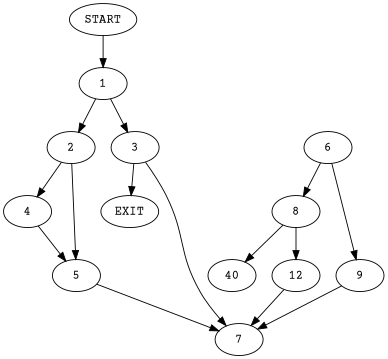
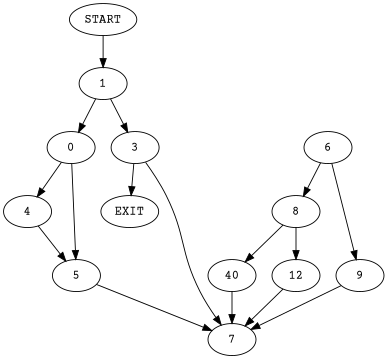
(71, 148) -> (71, 148)
none -> (232, 303)
